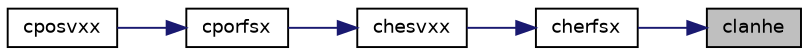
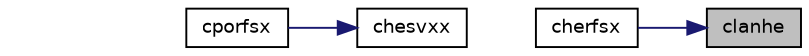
(62, 28) -> none
(491, 28) -> none
